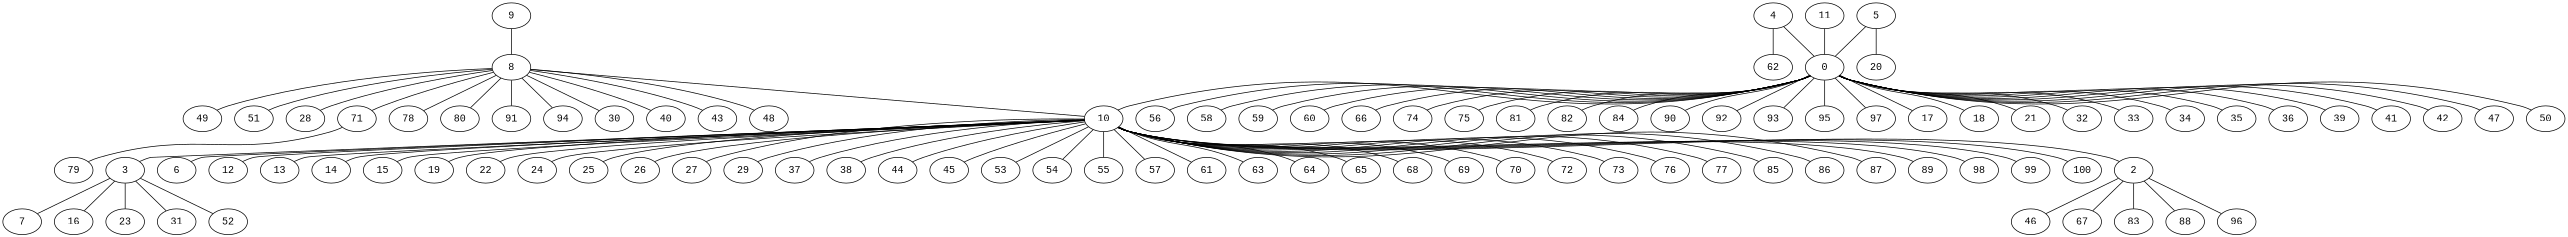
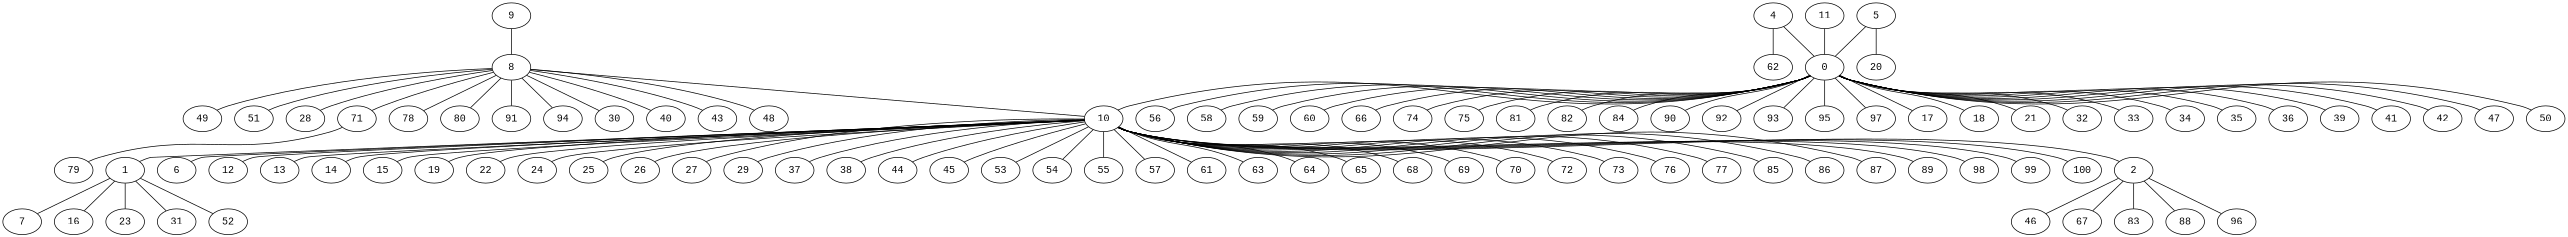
(125, 170) -> (125, 170)
